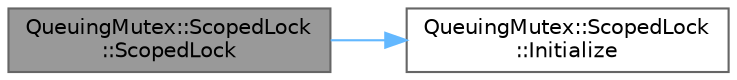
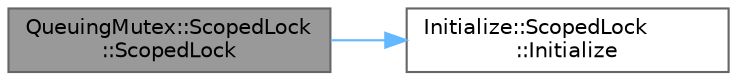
(568, 40) -> (568, 40)
